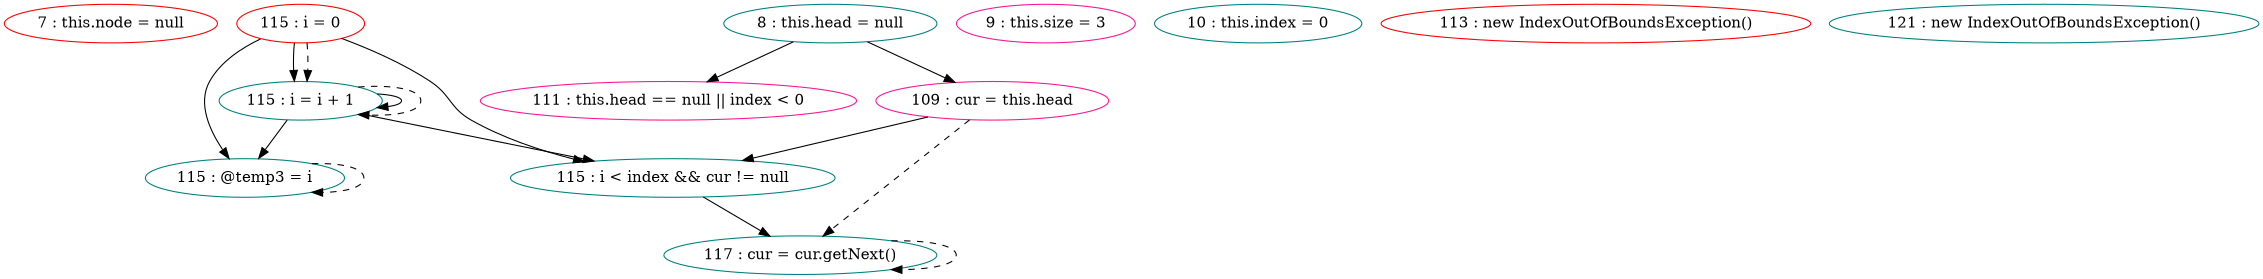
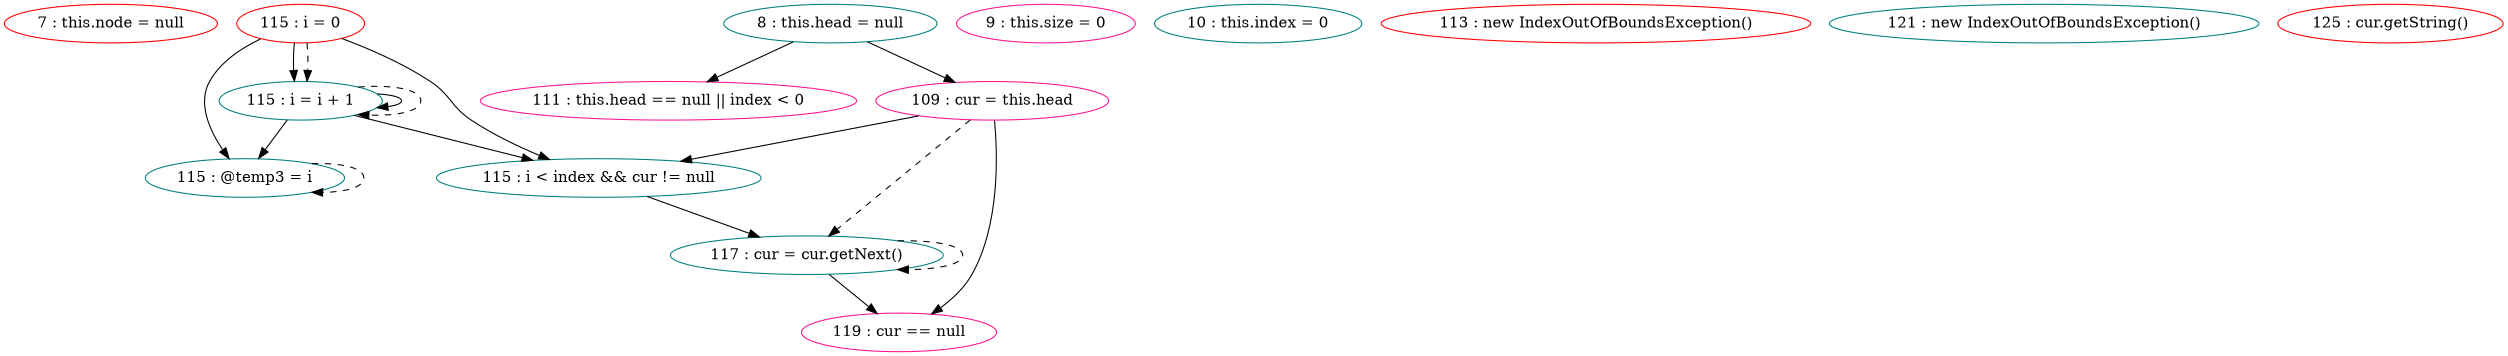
(1046, 24) -> (1046, 24)
none -> (2390, 24)
none -> (899, 332)
